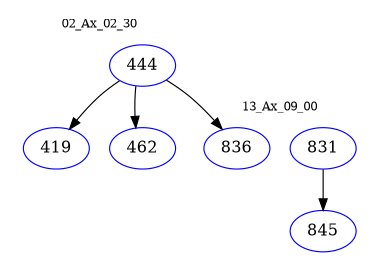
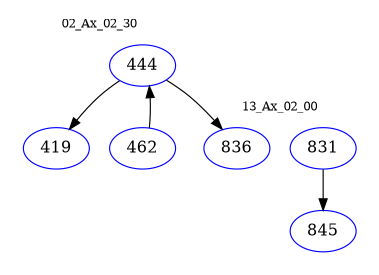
(135, 101) -> (150, 113)
(280, 108) -> (280, 108)
